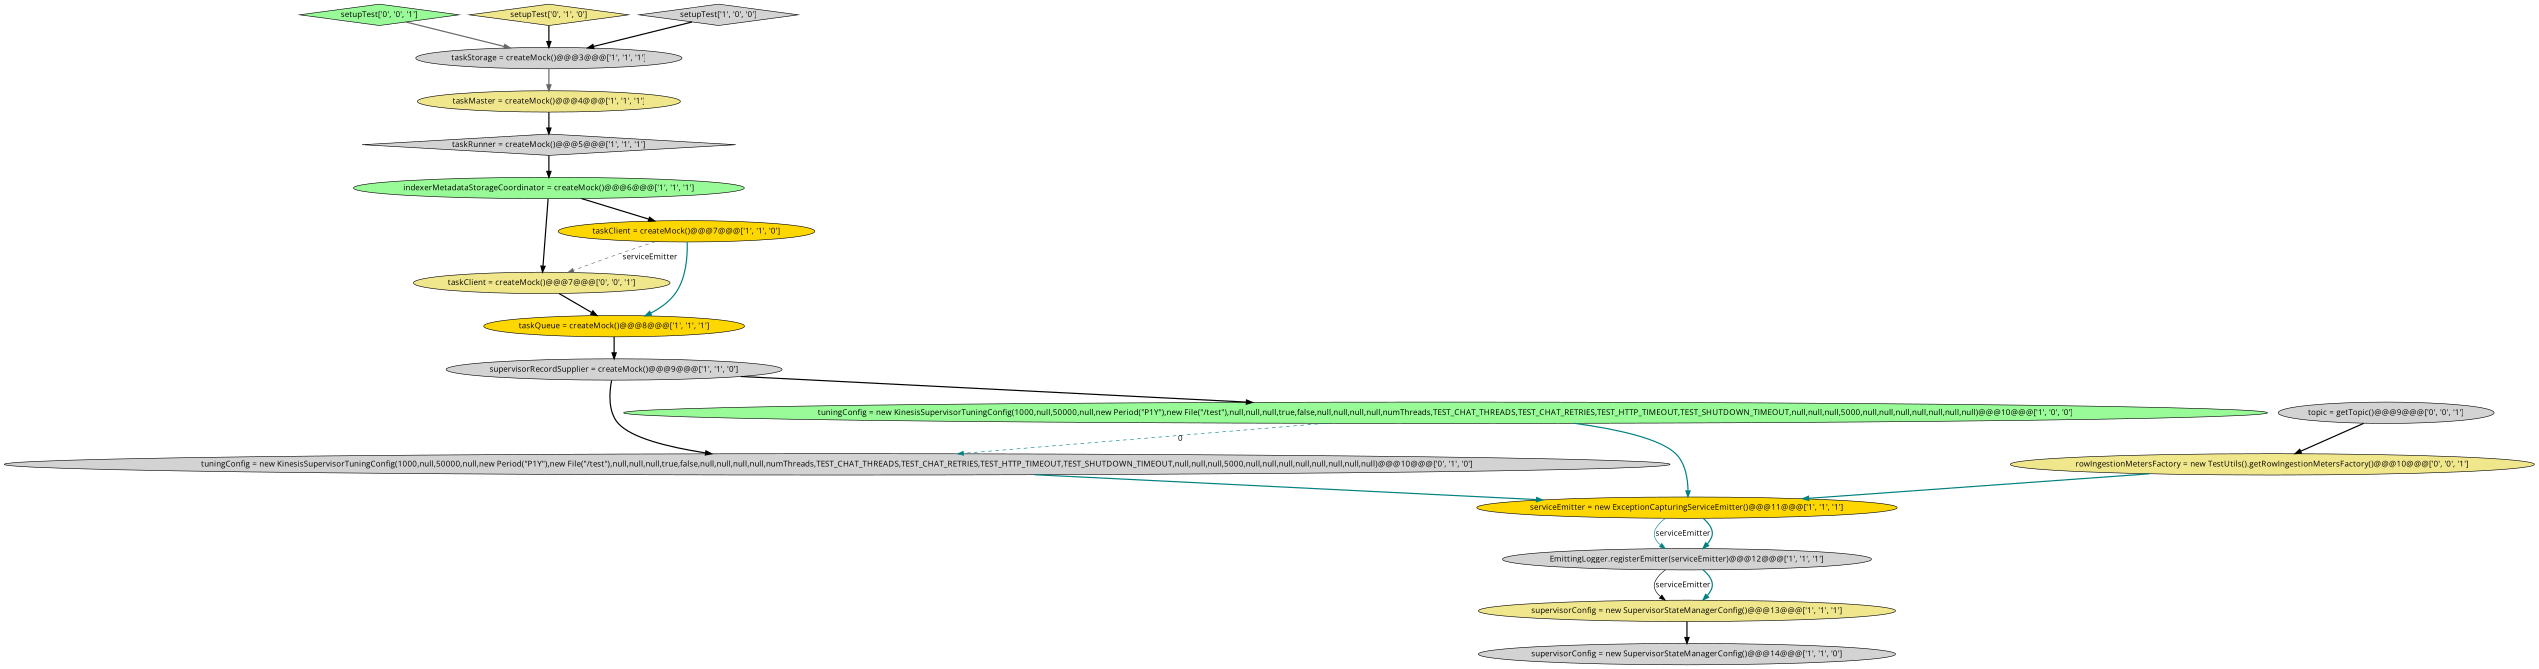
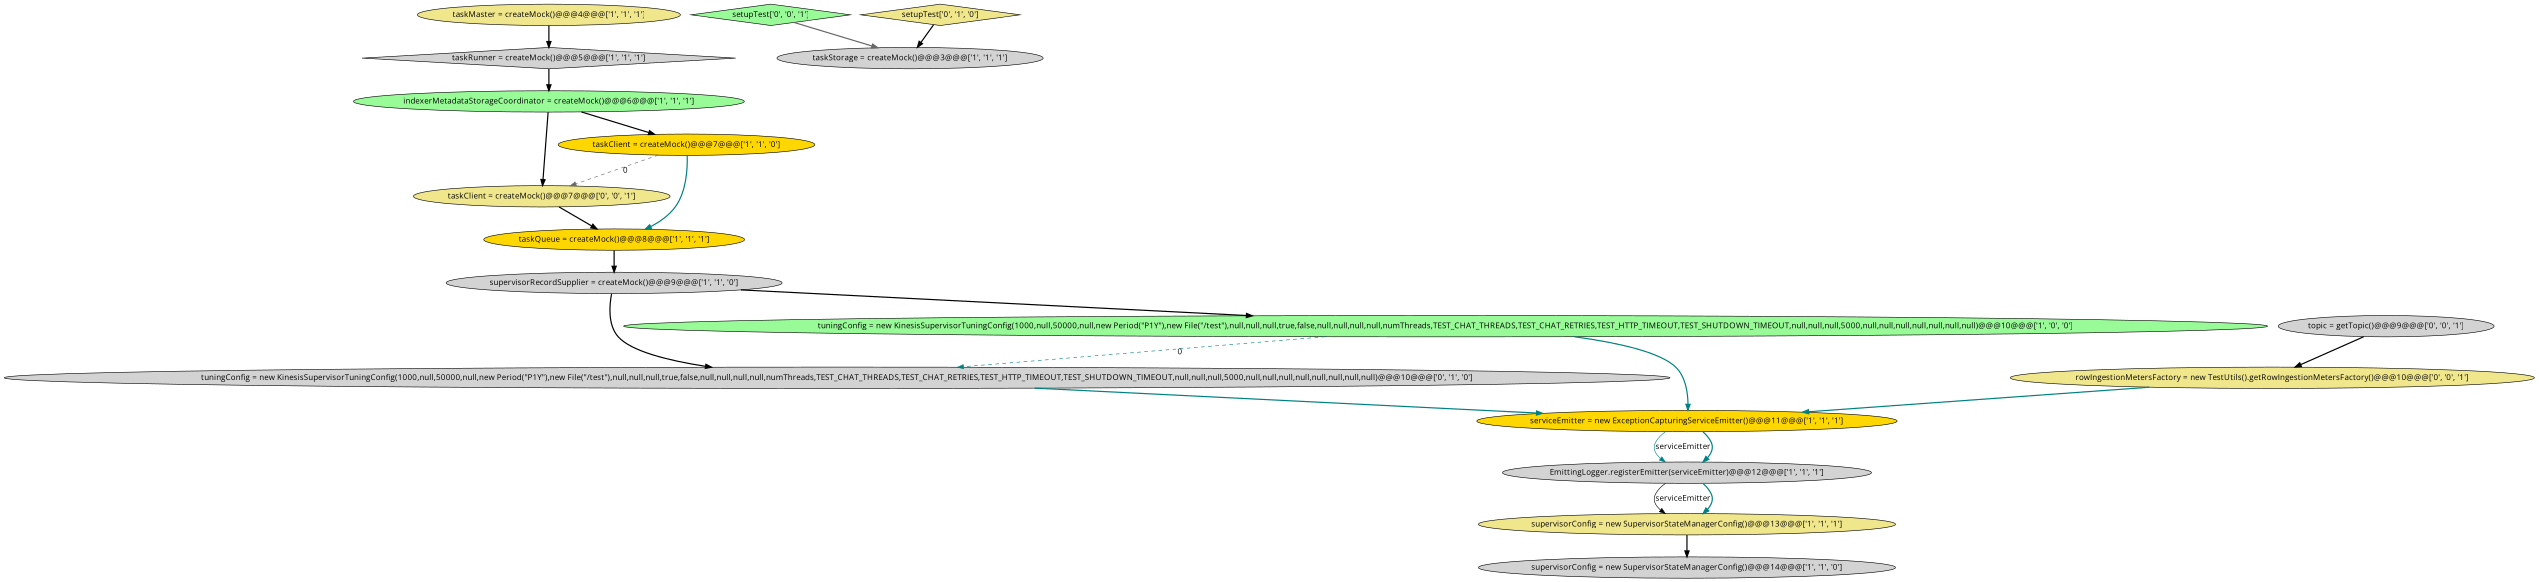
(718, 15) -> none
(549, 77) -> none
(650, 257) -> (626, 171)
